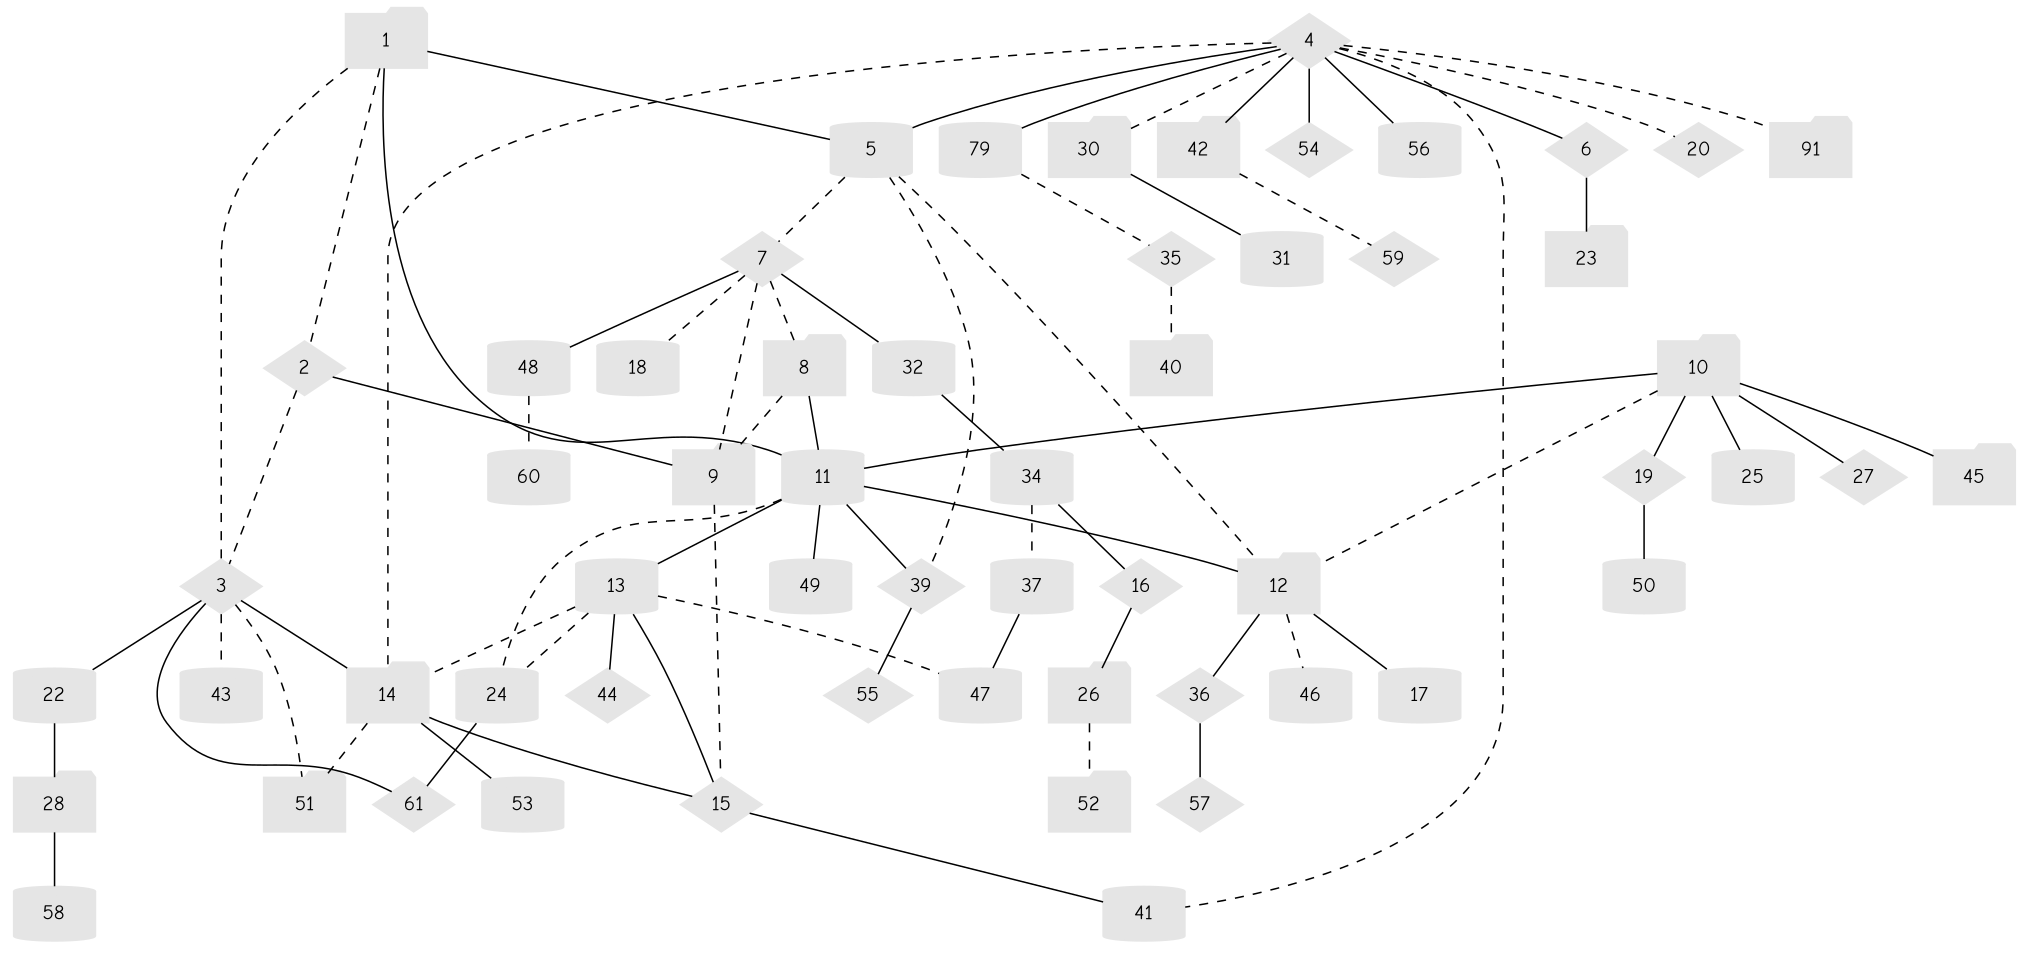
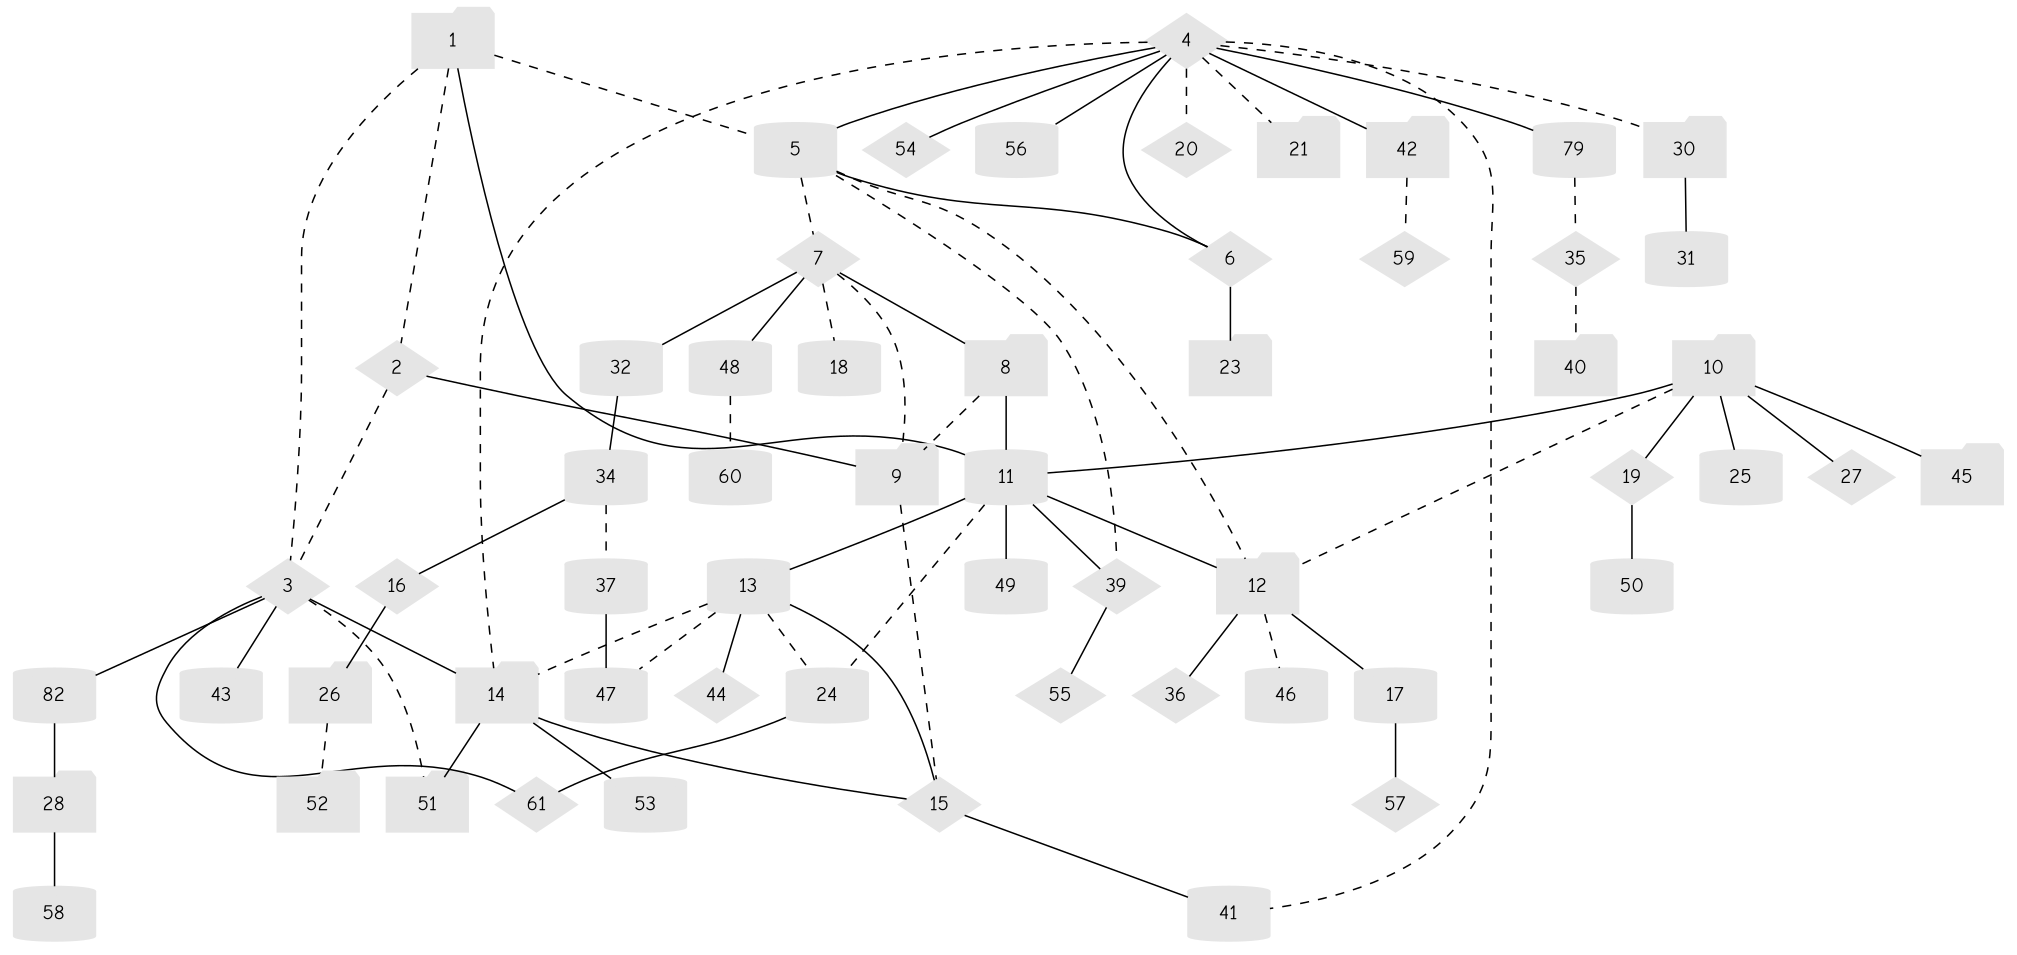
(629, 95) -> (624, 96)
(1811, 150) -> (1299, 150)
none -> (1023, 207)
(782, 311) -> (902, 308)
(221, 641) -> (257, 637)
(55, 696) -> (55, 696)
(346, 750) -> (462, 750)
(1200, 750) -> (1396, 750)
